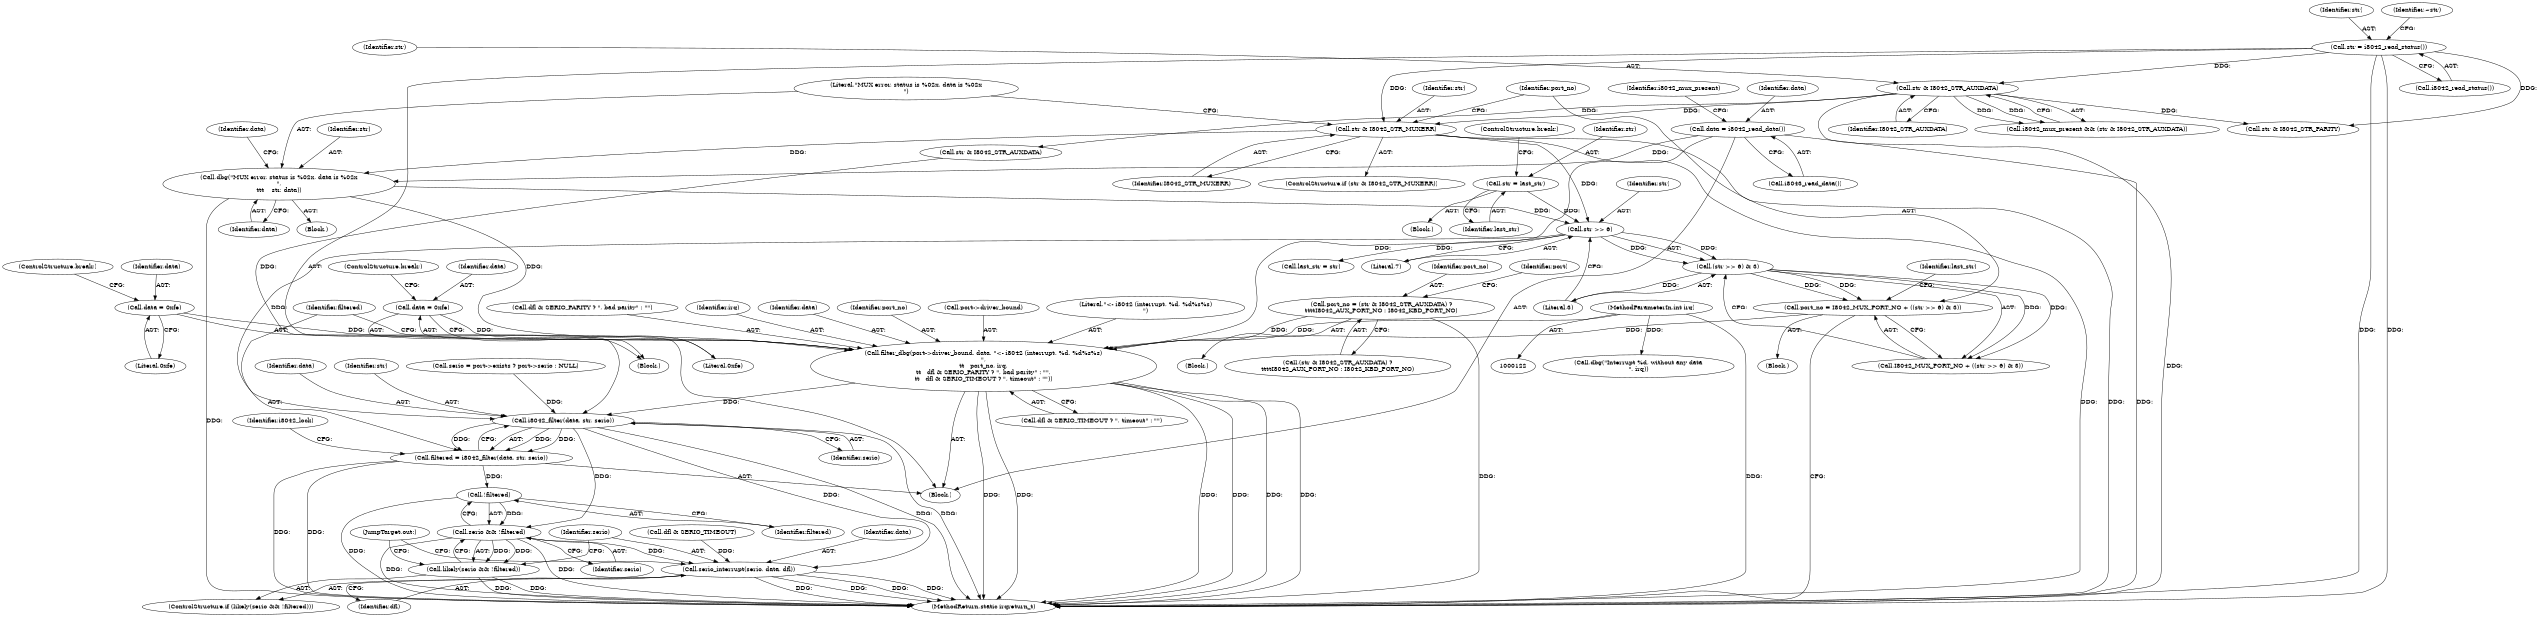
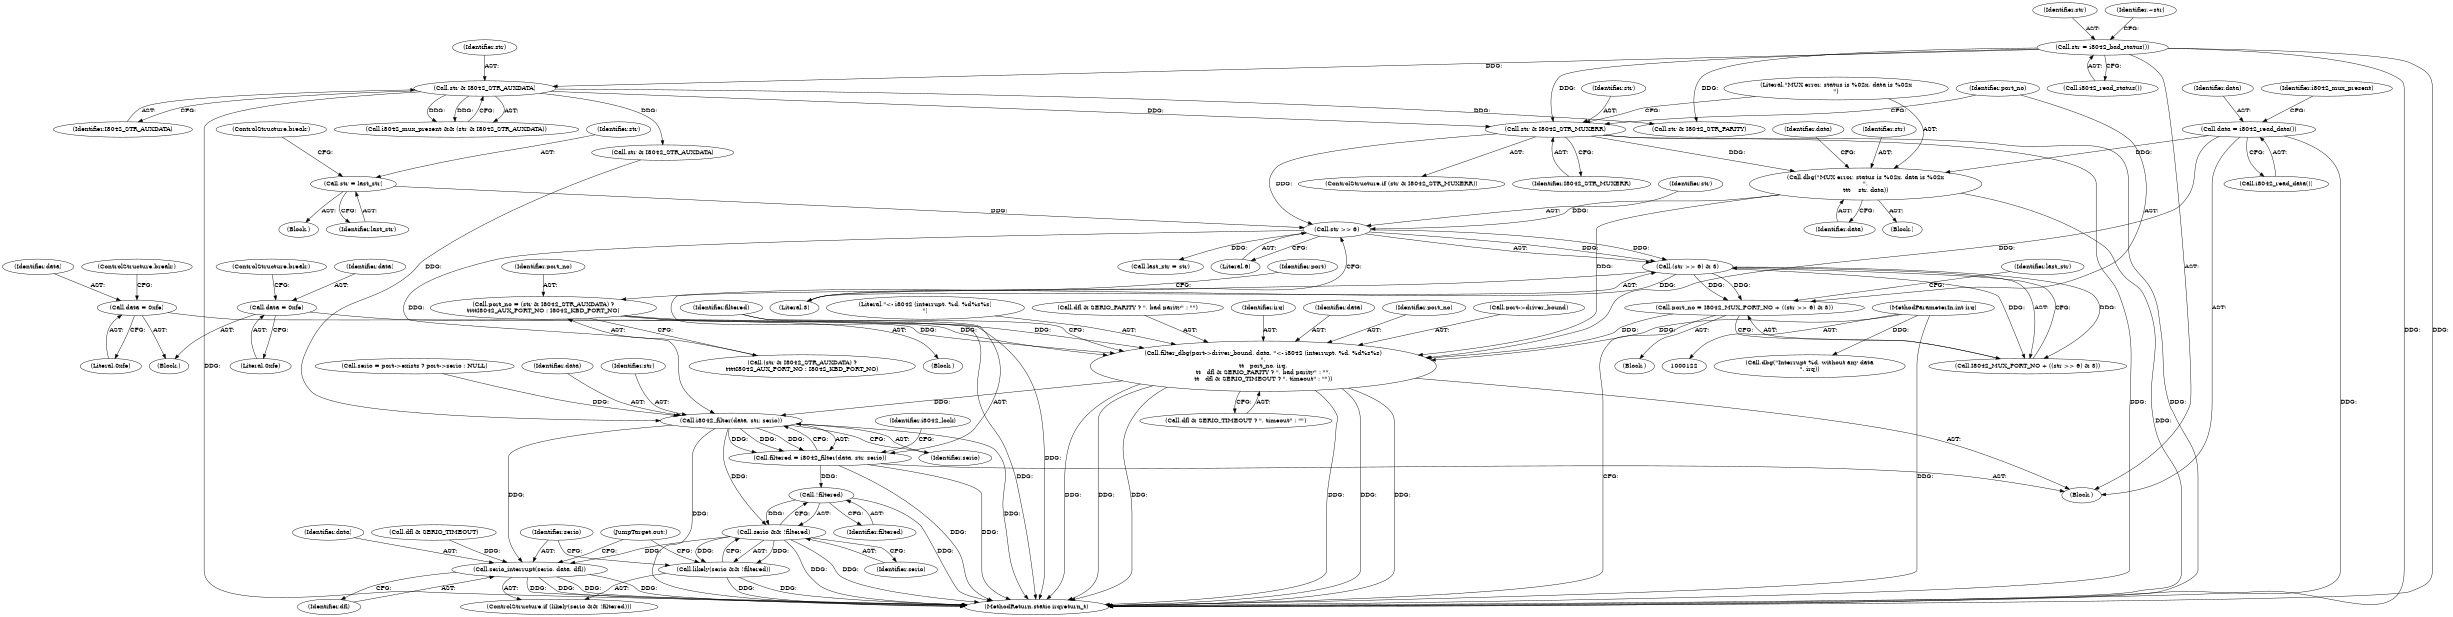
(2379, 47) -> (2103, 47)
(1805, 184) -> (2276, 184)
(1386, 267) -> (1236, 267)
none -> (674, 316)
